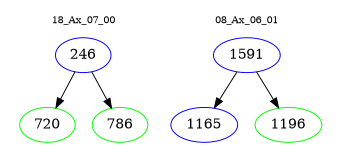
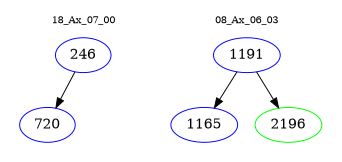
(247, 21) -> (247, 21)
(247, 55) -> (247, 55)
(47, 125) -> (47, 125)
(120, 125) -> none
(288, 125) -> (288, 125)
